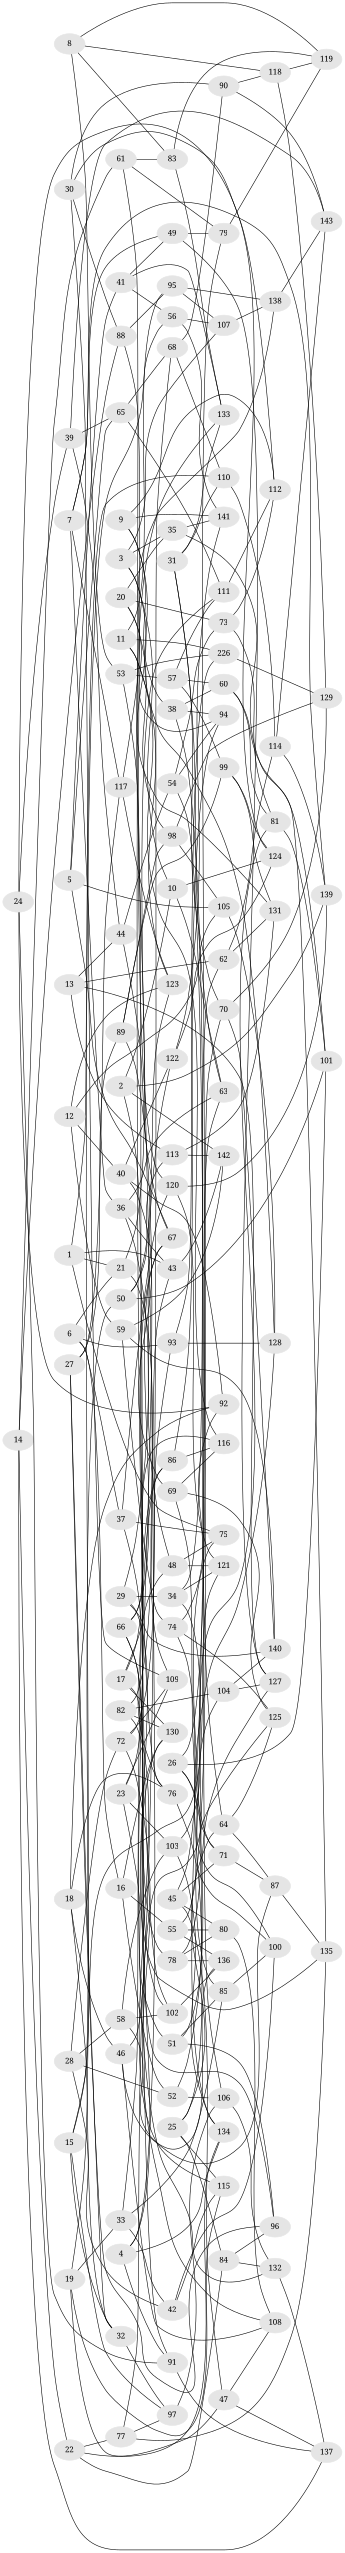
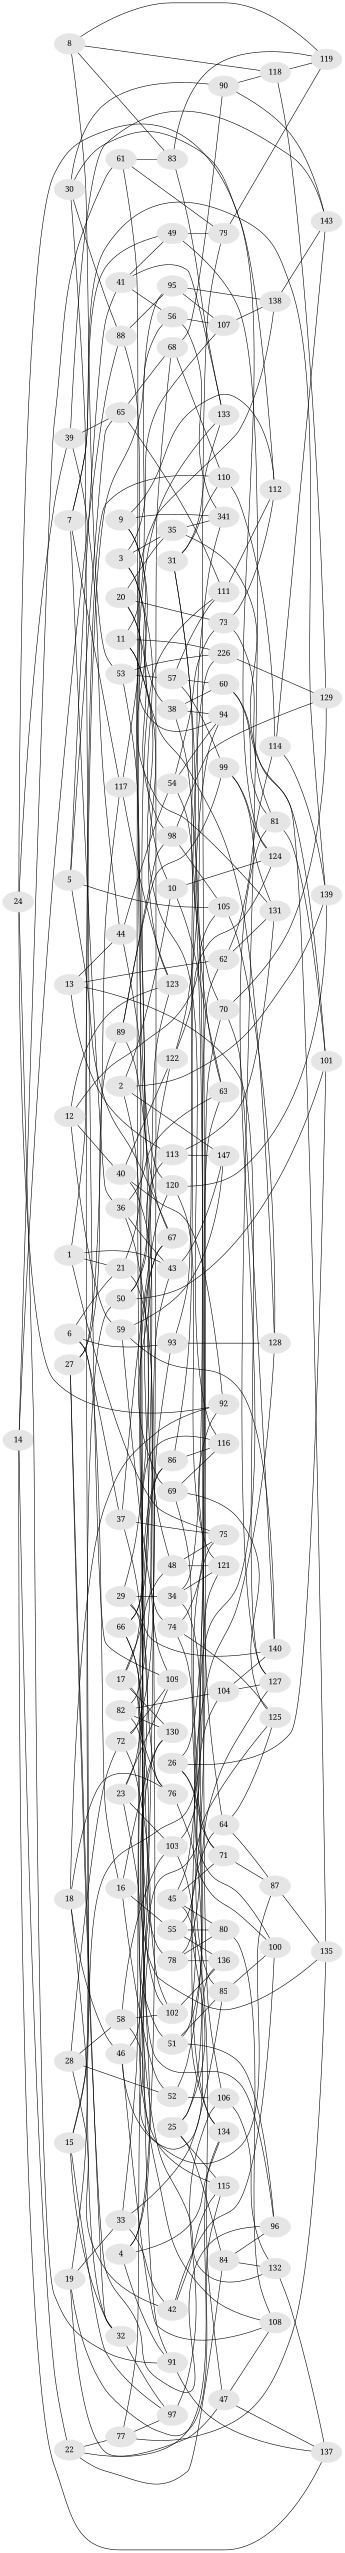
(224, 517) -> (224, 517)
(224, 1156) -> (224, 1156)
